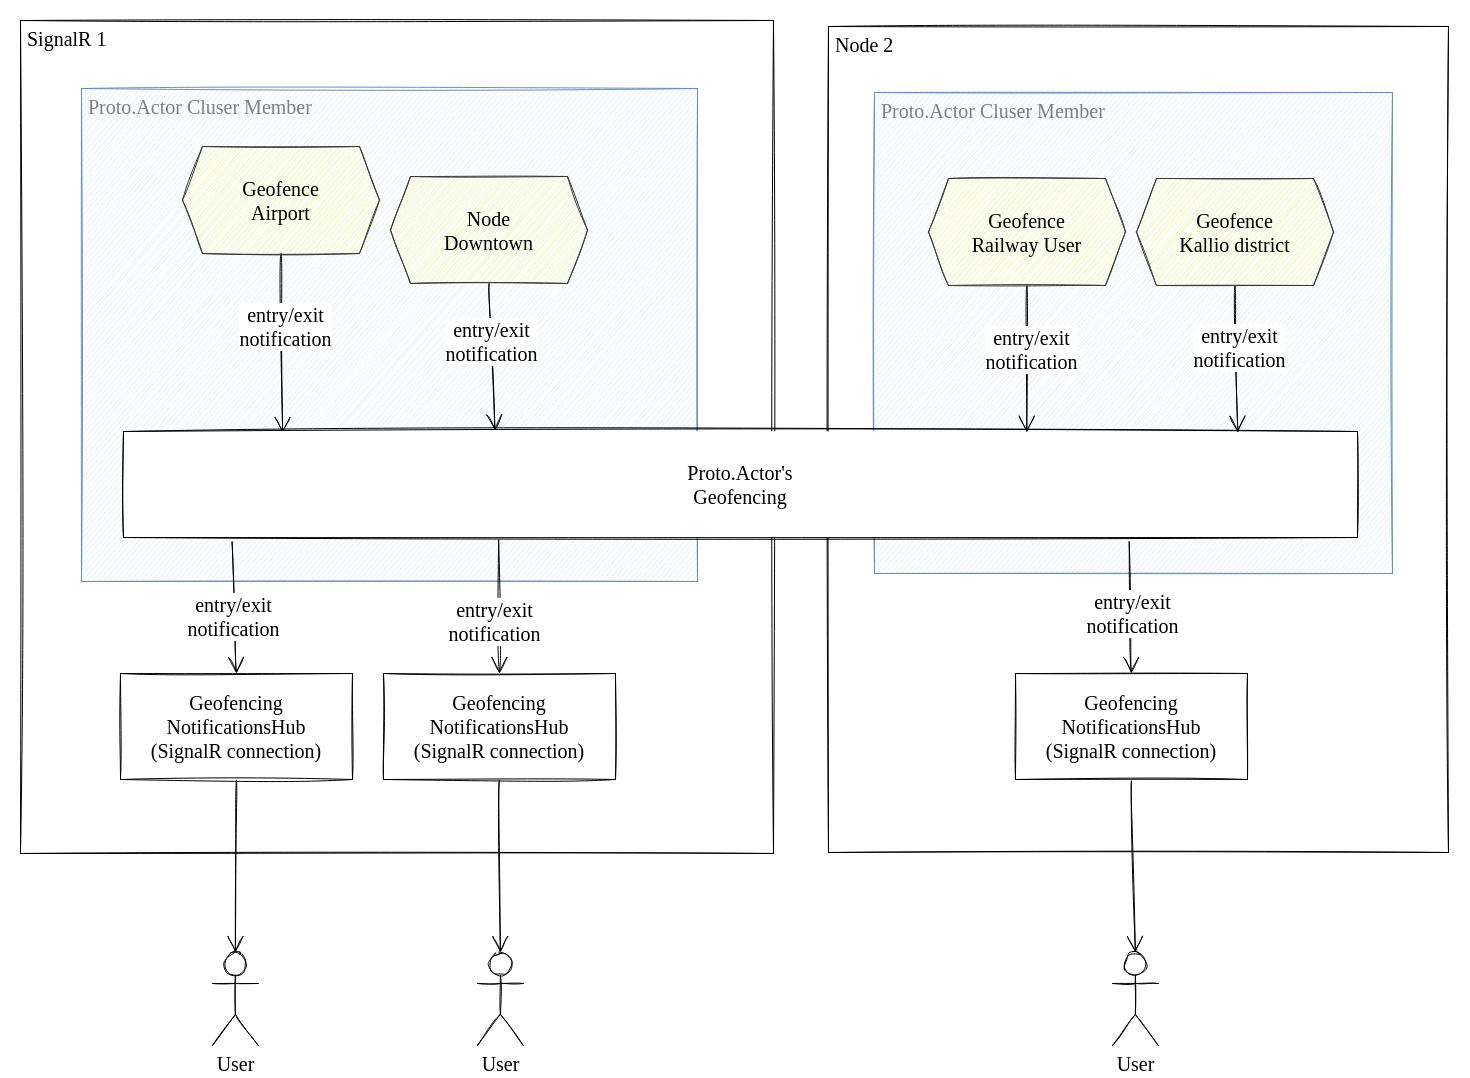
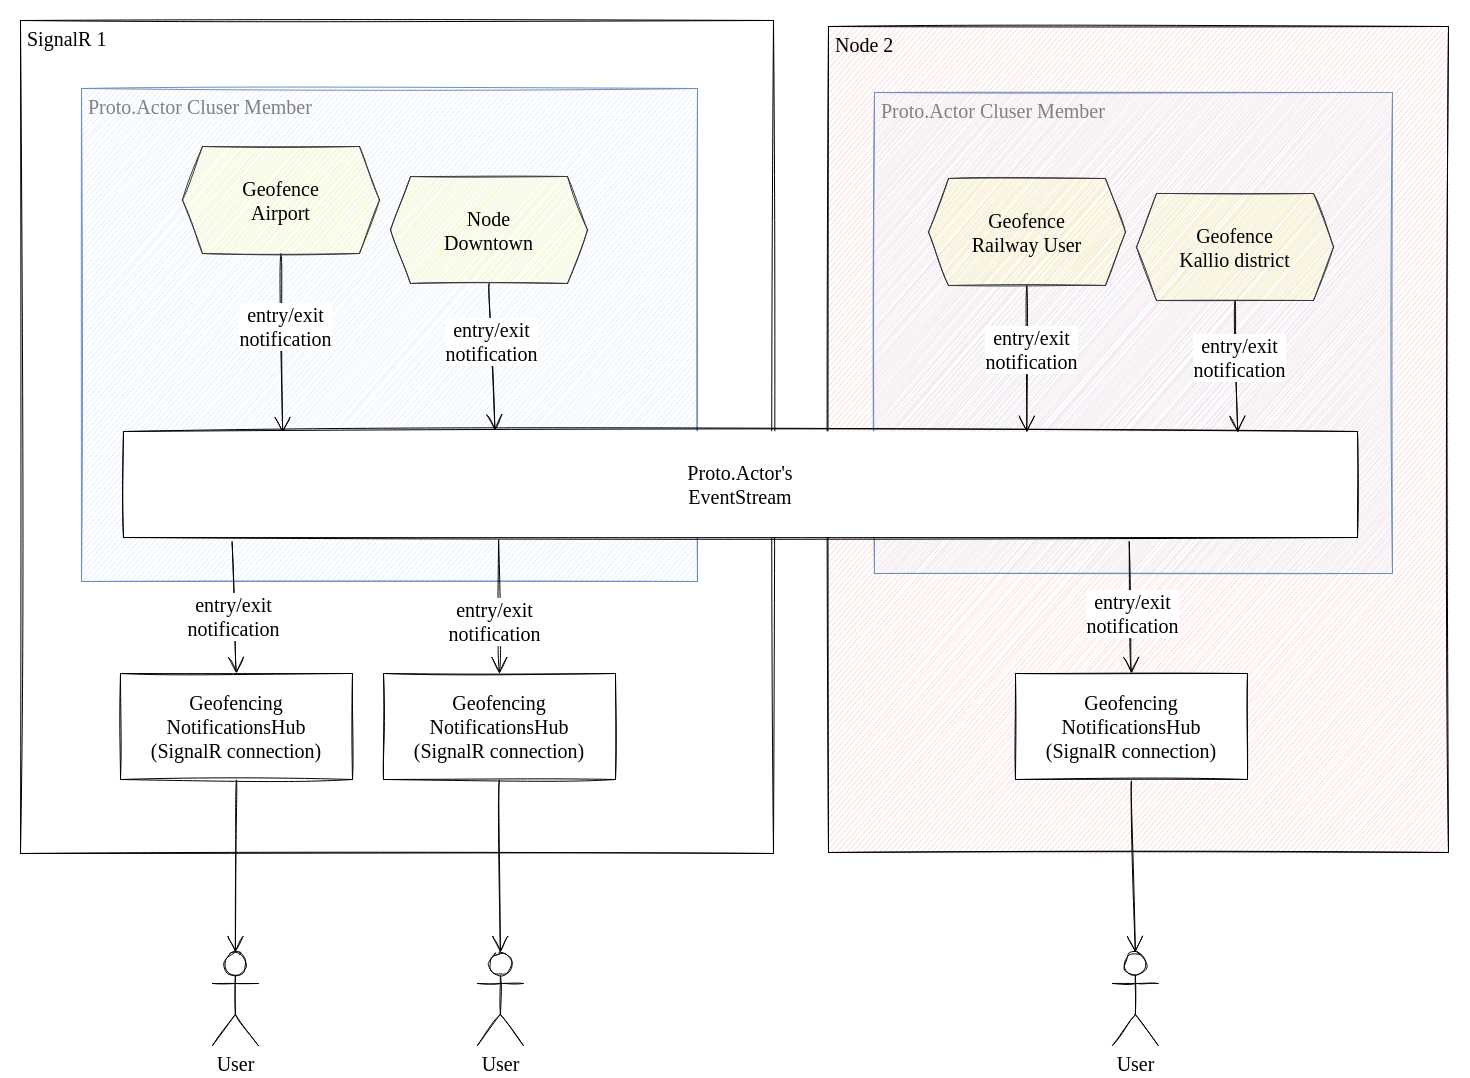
(867, 46) -> (867, 46)
(1235, 232) -> (1235, 247)
(741, 485) -> (741, 485)
